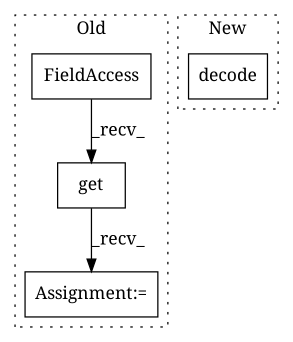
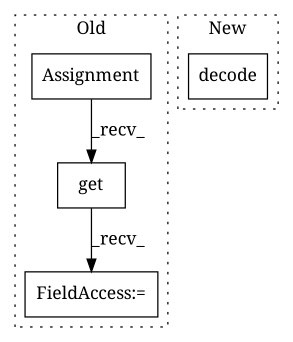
(91, 76) -> (91, 76)
(91, 294) -> (91, 294)
